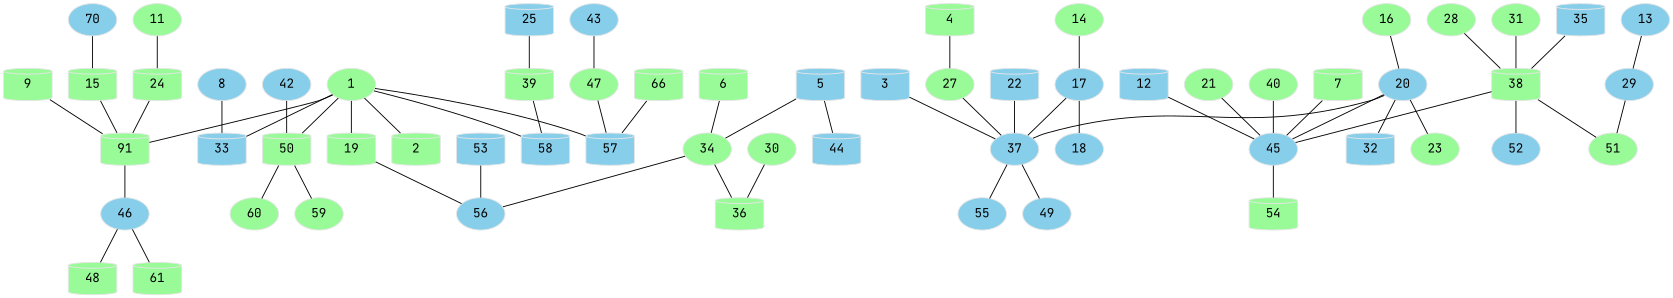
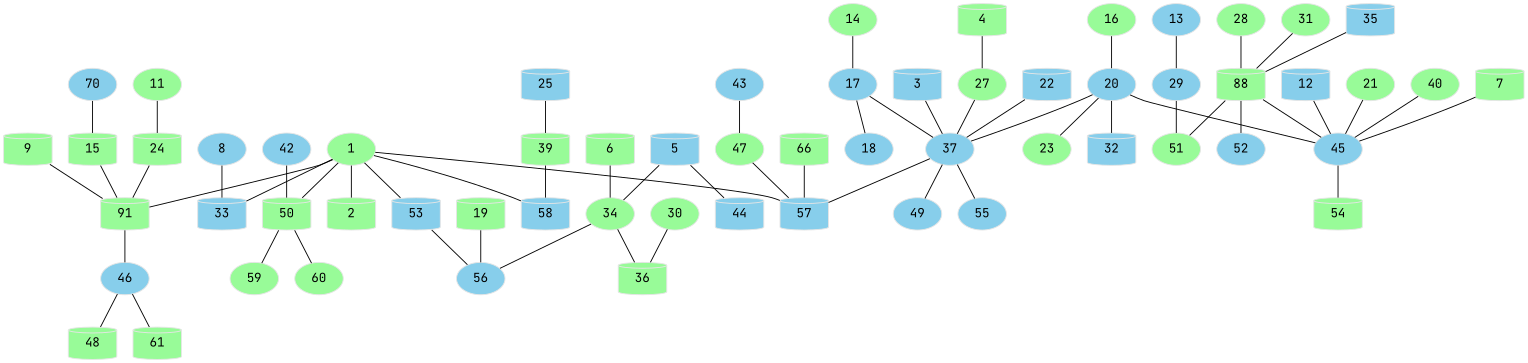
(1516, 84) -> (1241, 84)
(351, 117) -> (382, 180)
none -> (879, 181)
